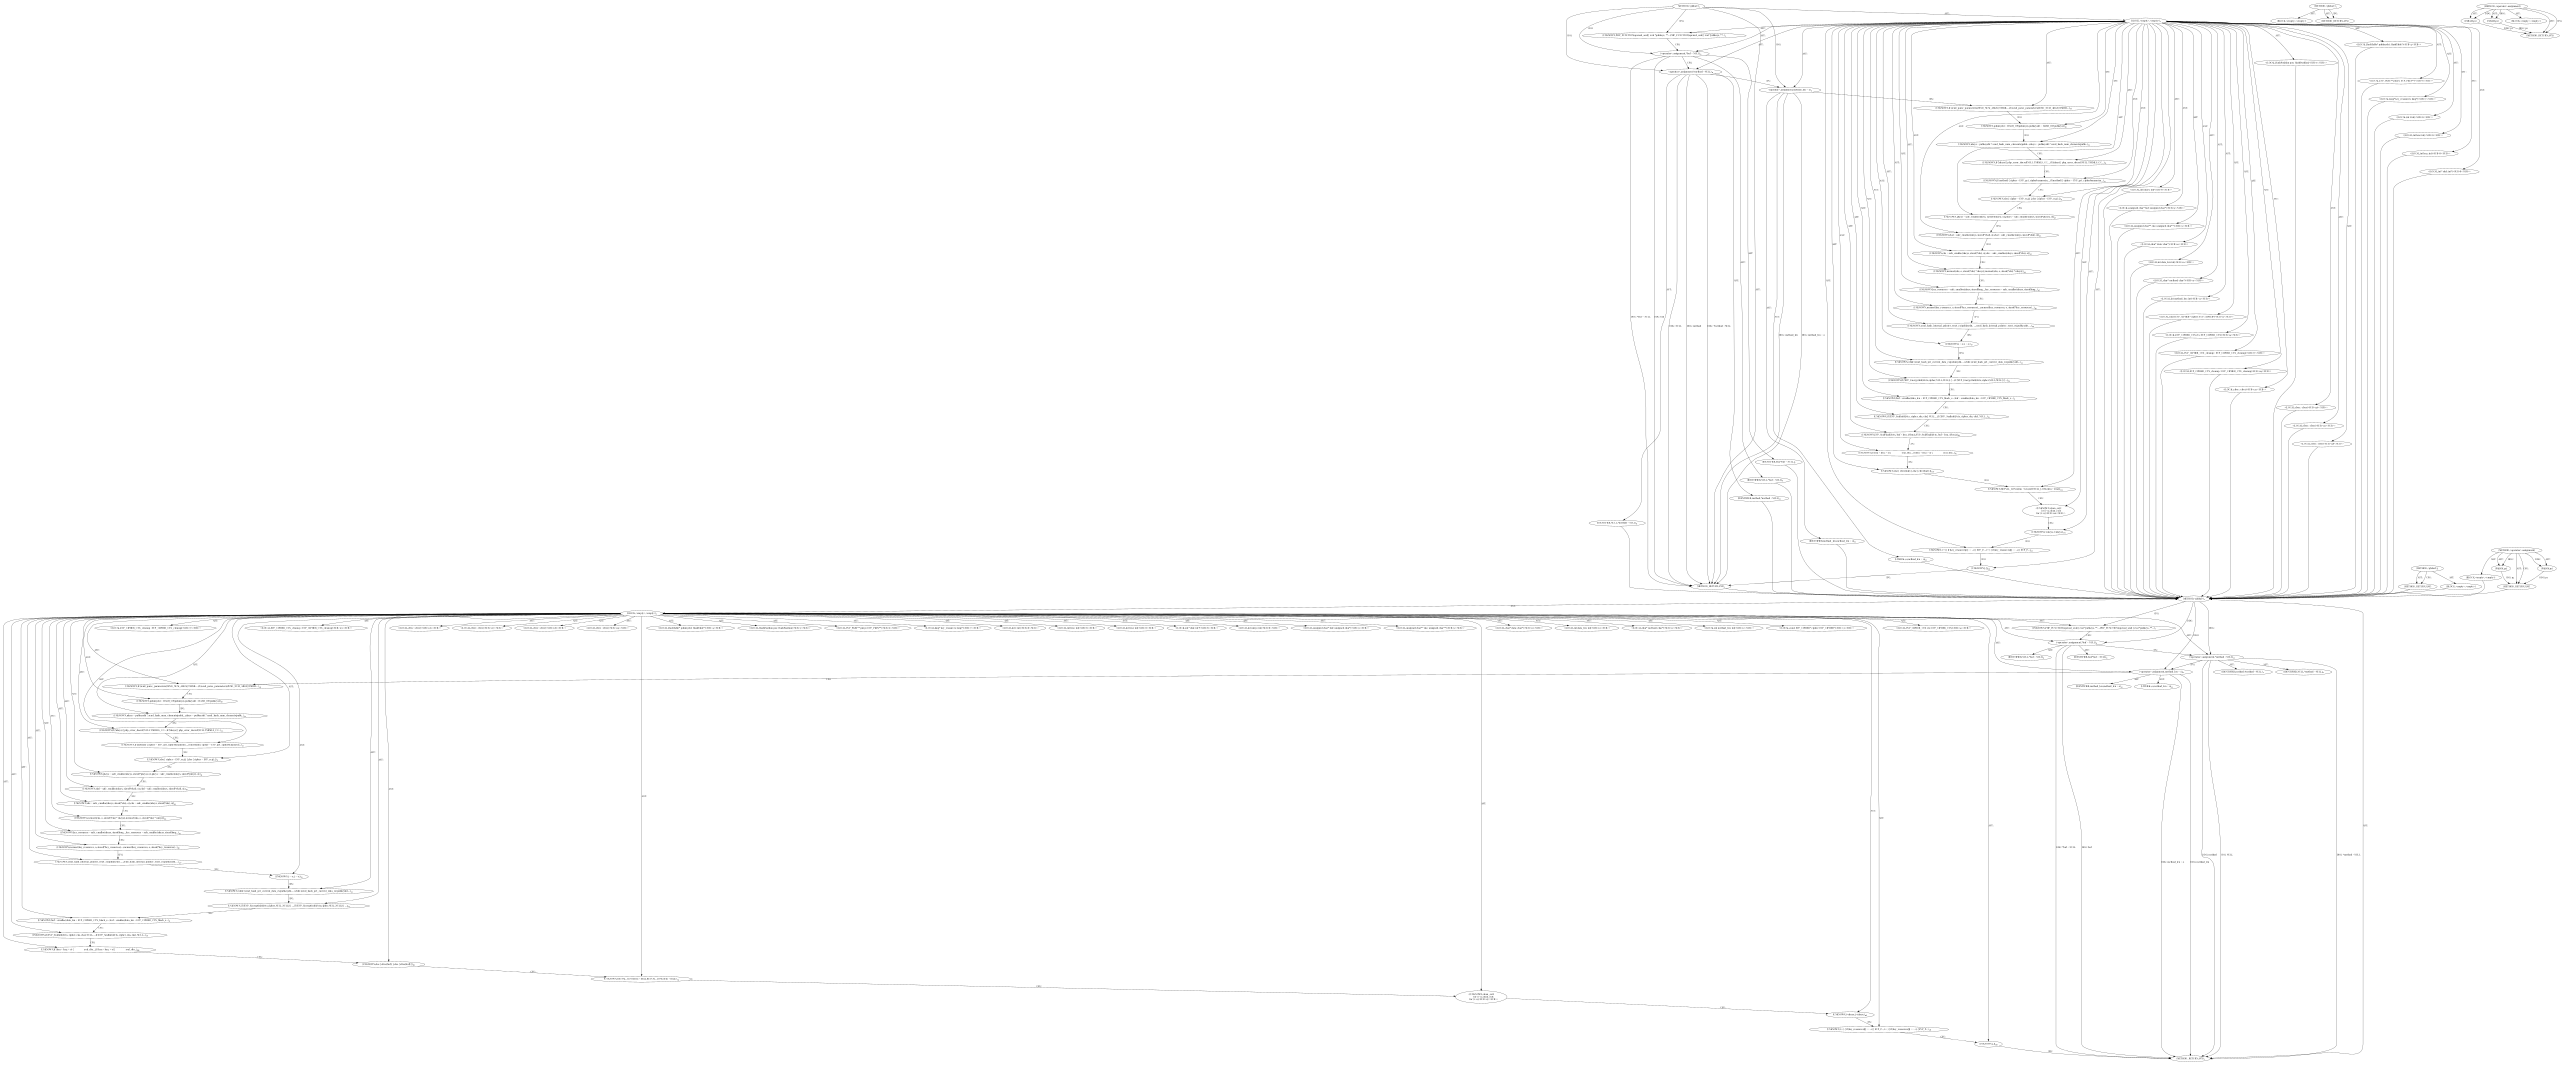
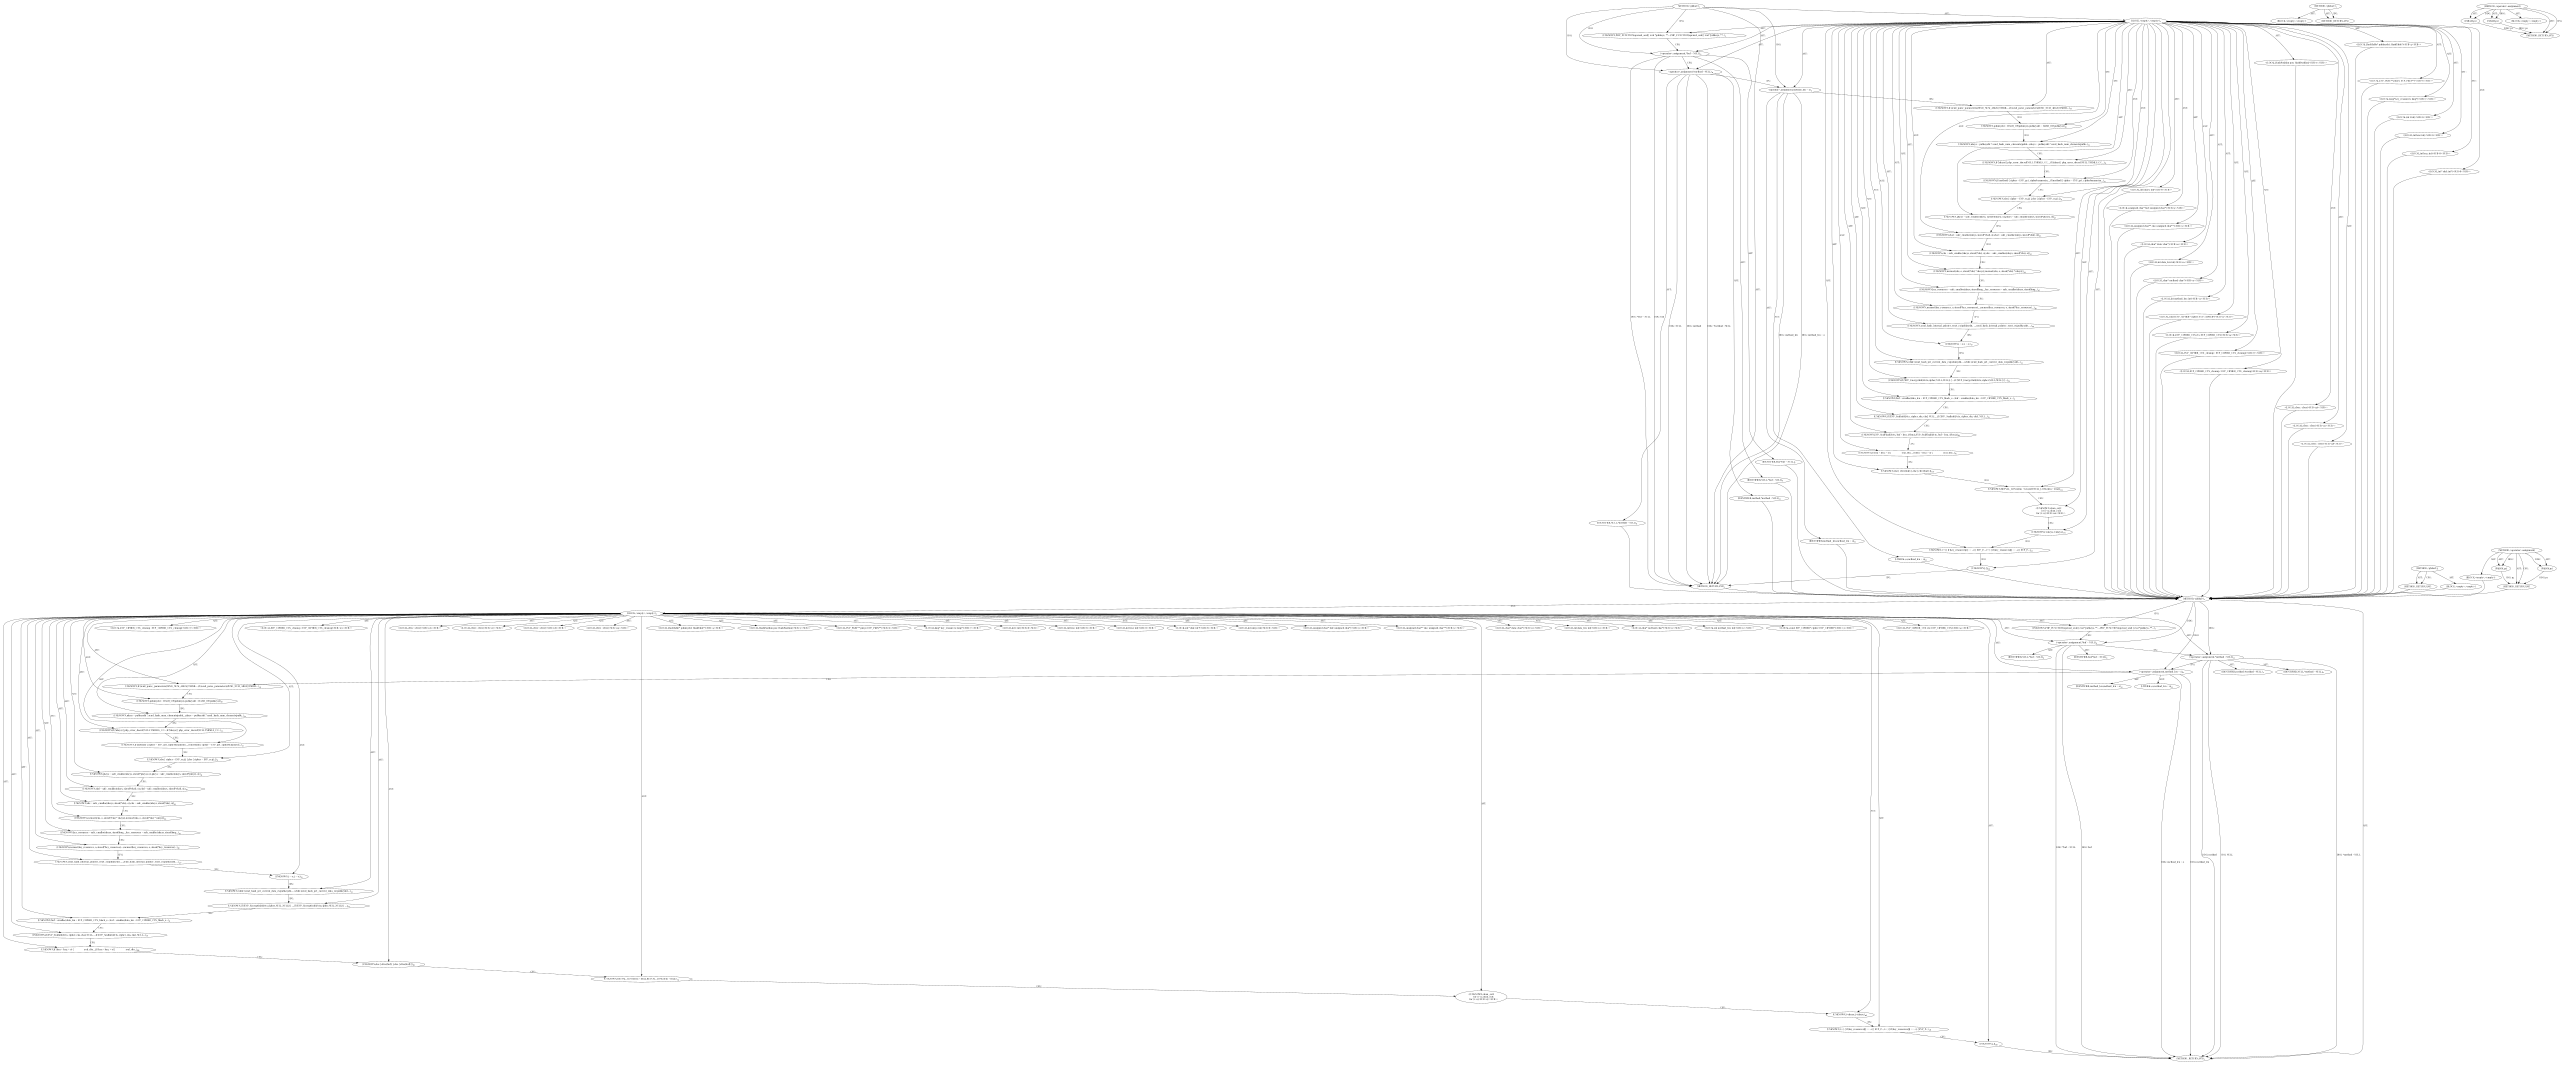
(2245, 390) -> none
